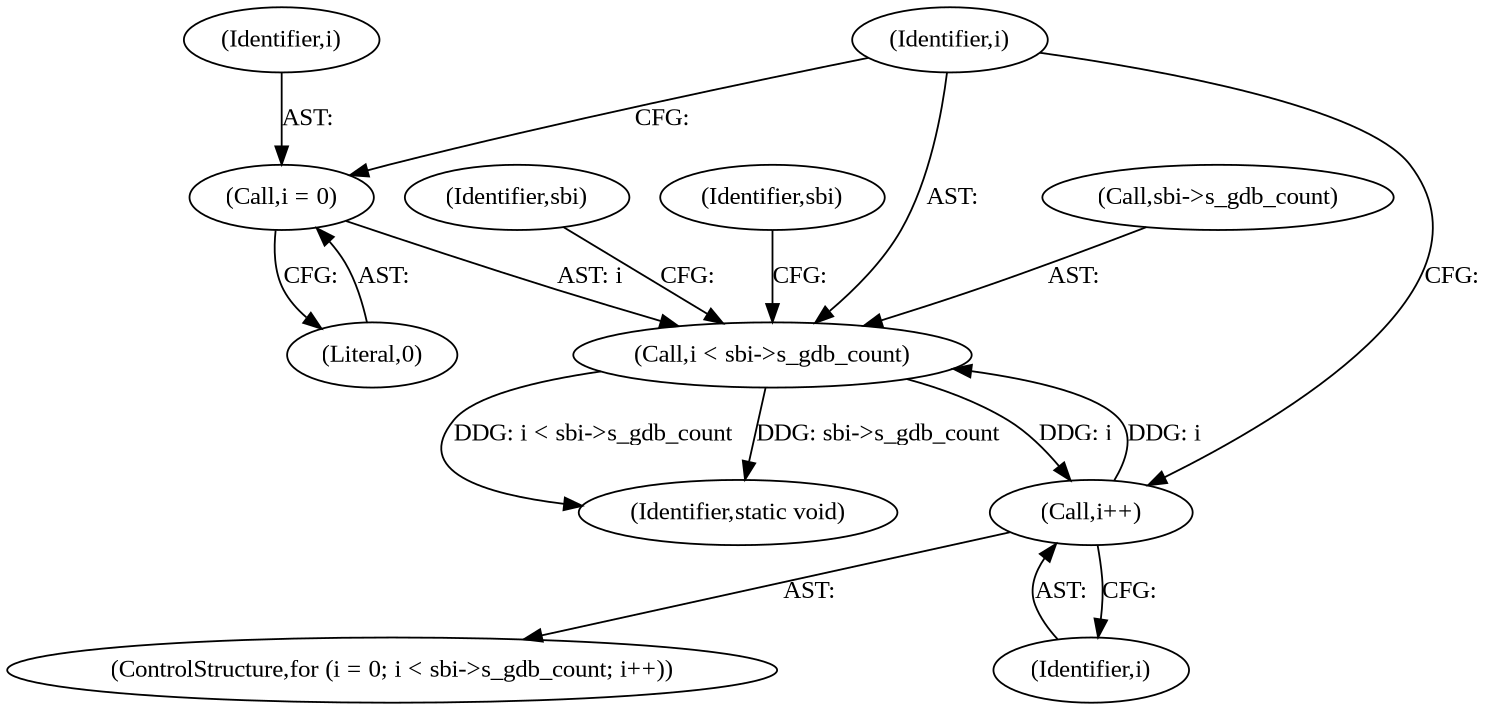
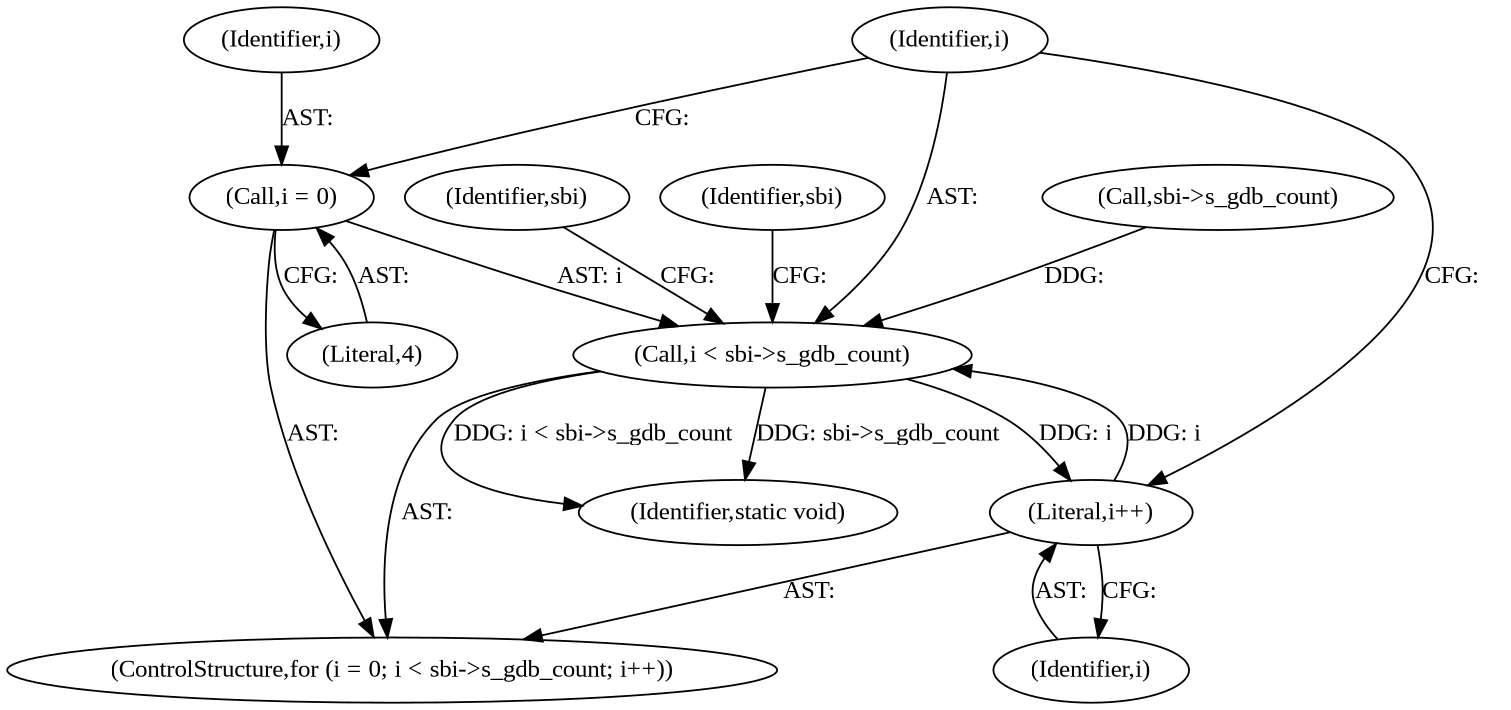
(1078, 276) -> (1078, 276)
(372, 355) -> (372, 355)
none -> (283, 433)
none -> (424, 435)
(1091, 513) -> (1091, 513)
